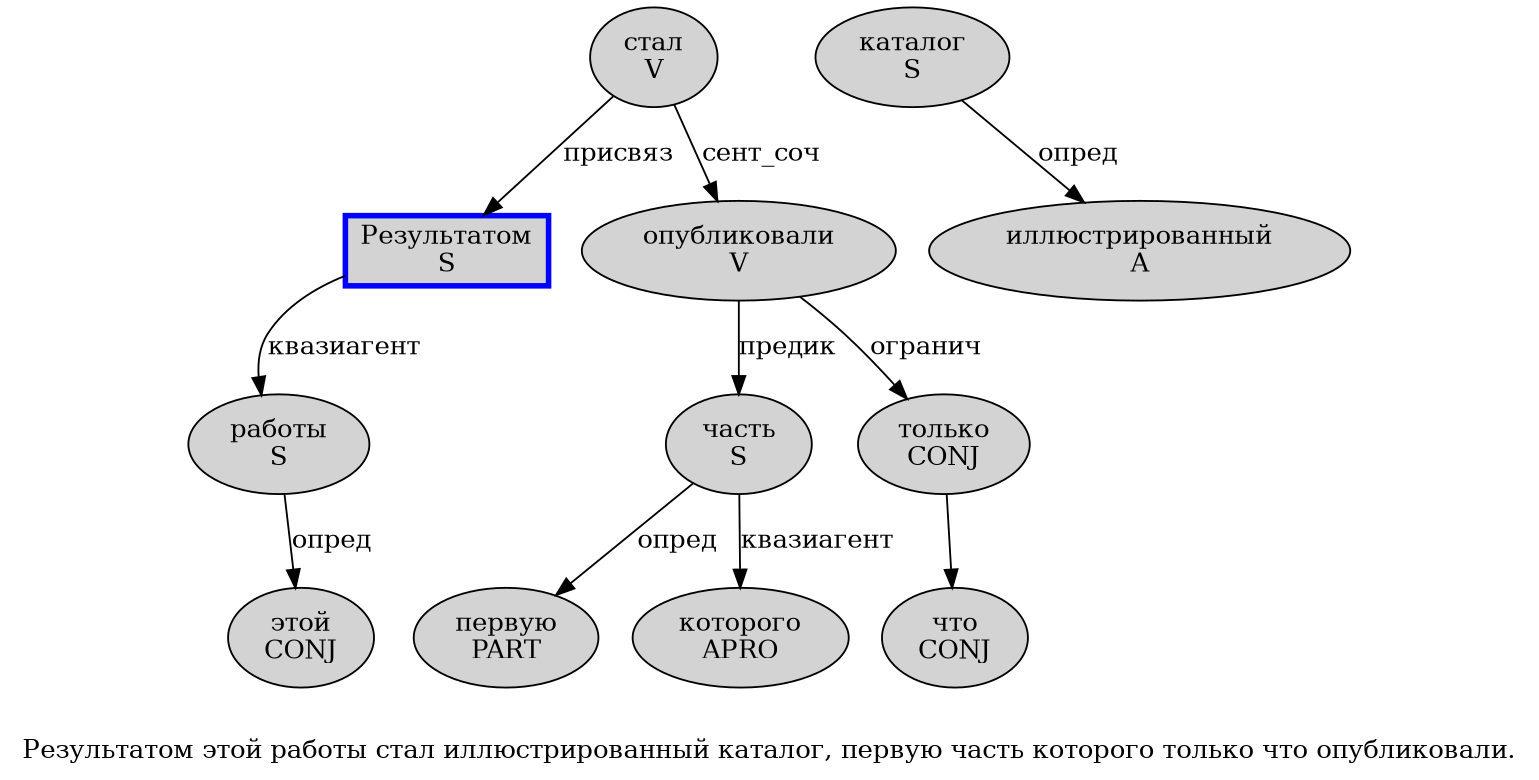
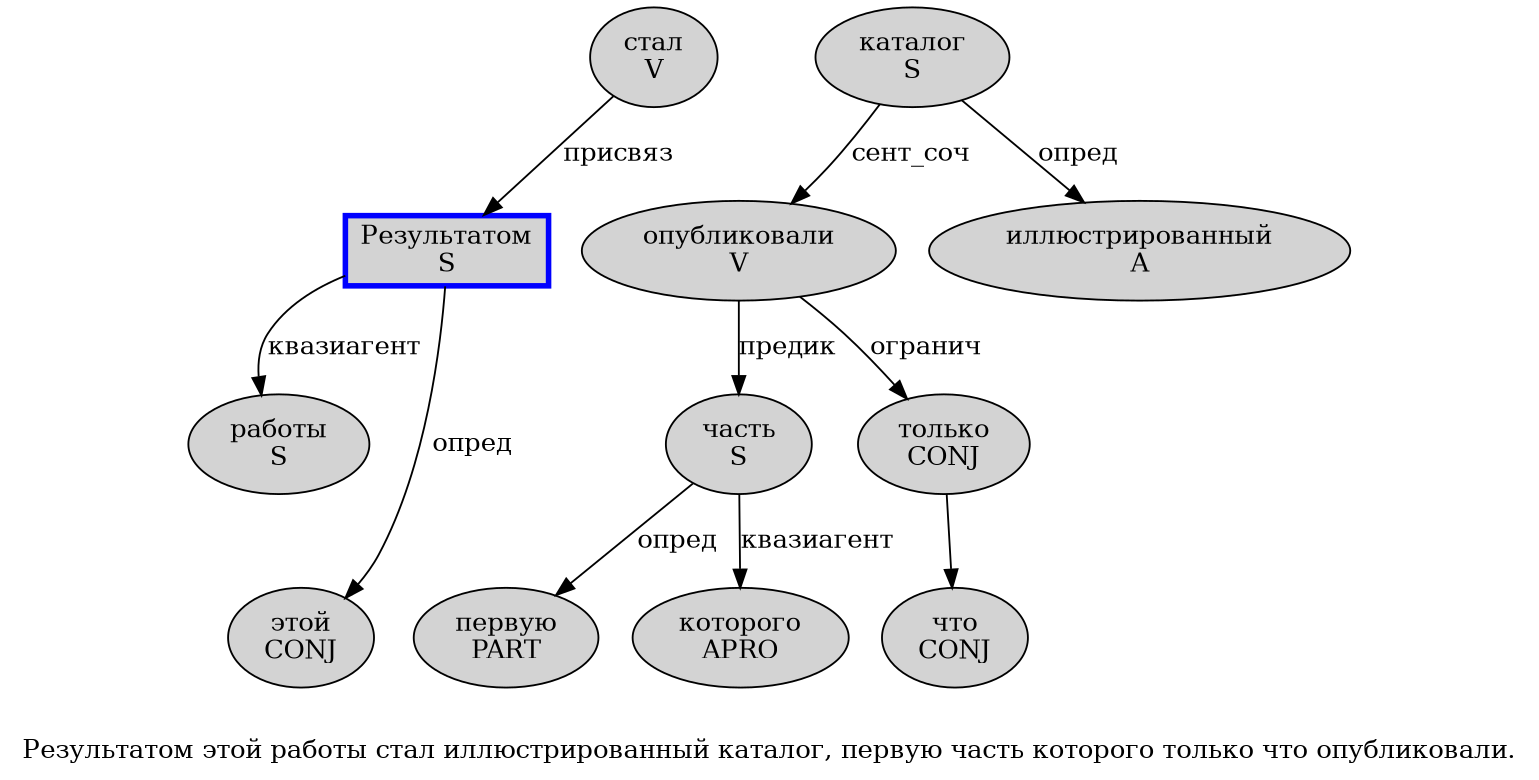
(692, 144) -> (844, 149)
(289, 532) -> (421, 441)
